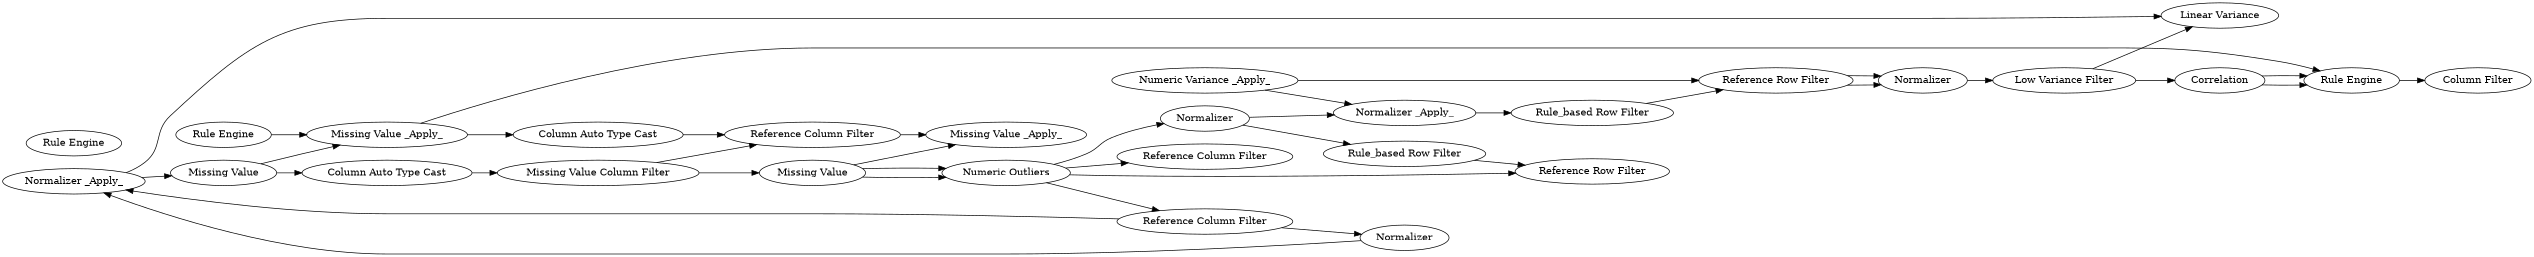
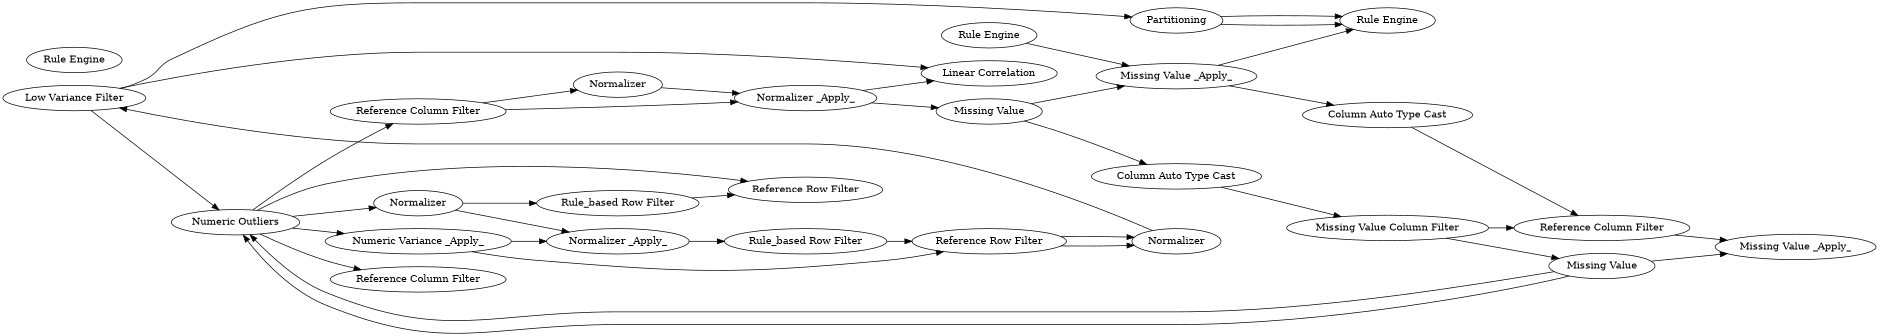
(2220, 16) -> (989, 73)
(2220, 80) -> (1176, 20)
(2478, 80) -> none
none -> (152, 158)
none -> (315, 231)
